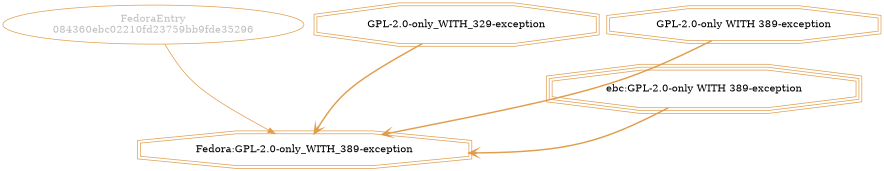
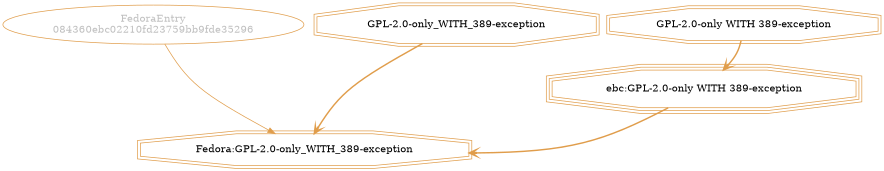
(457, 25) -> (457, 25)
(554, 99) -> (736, 54)
